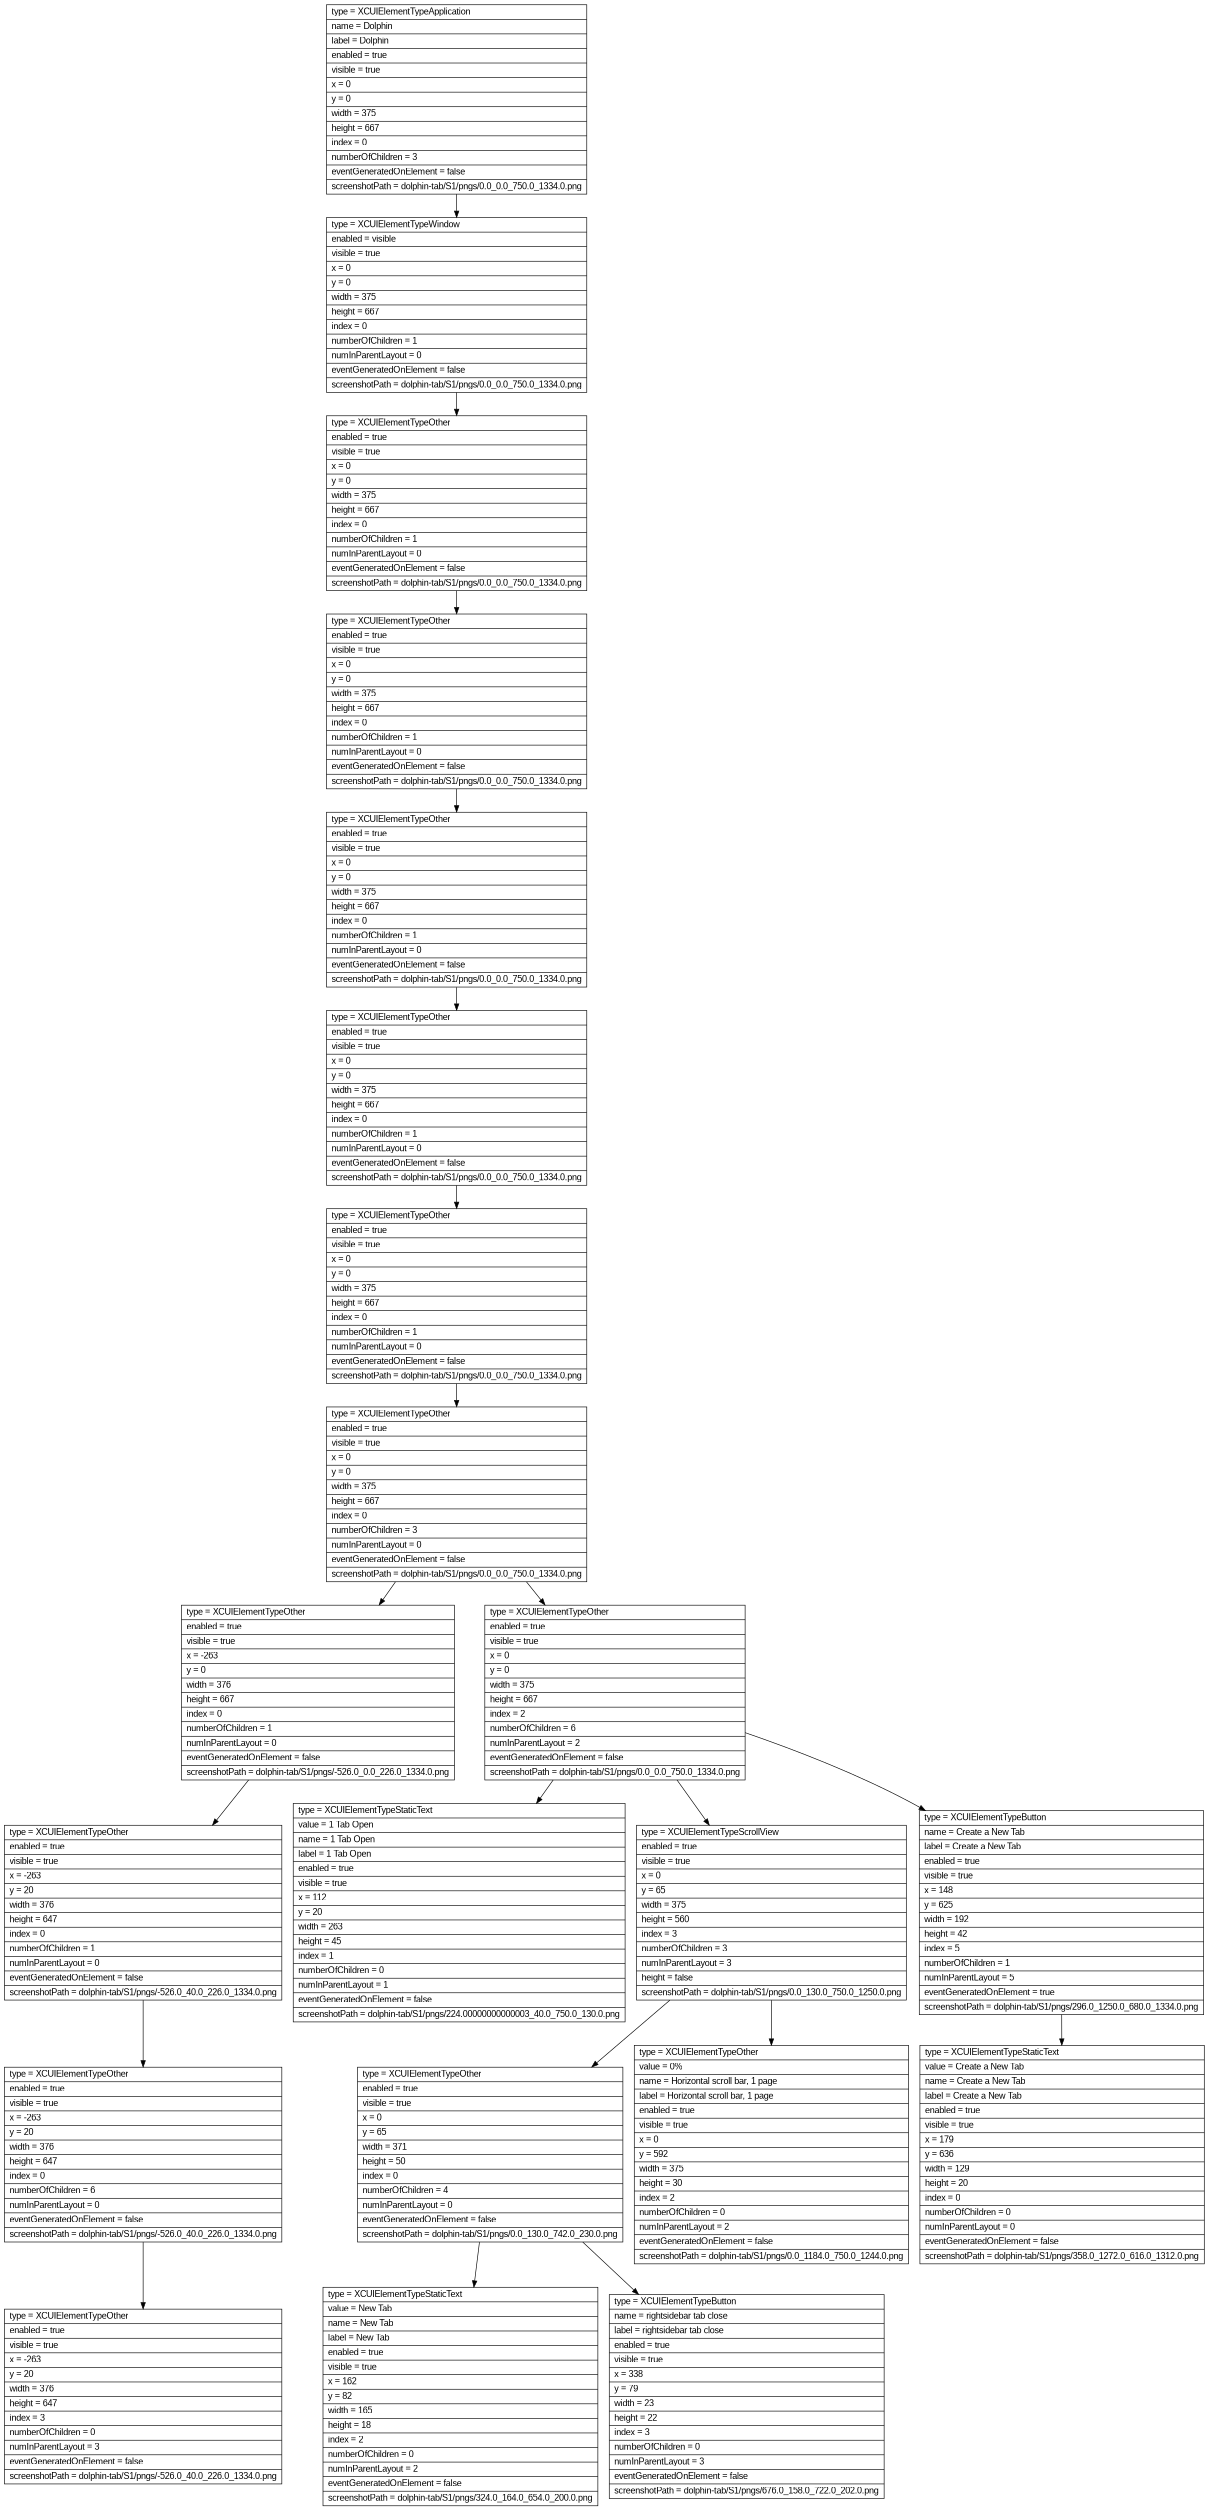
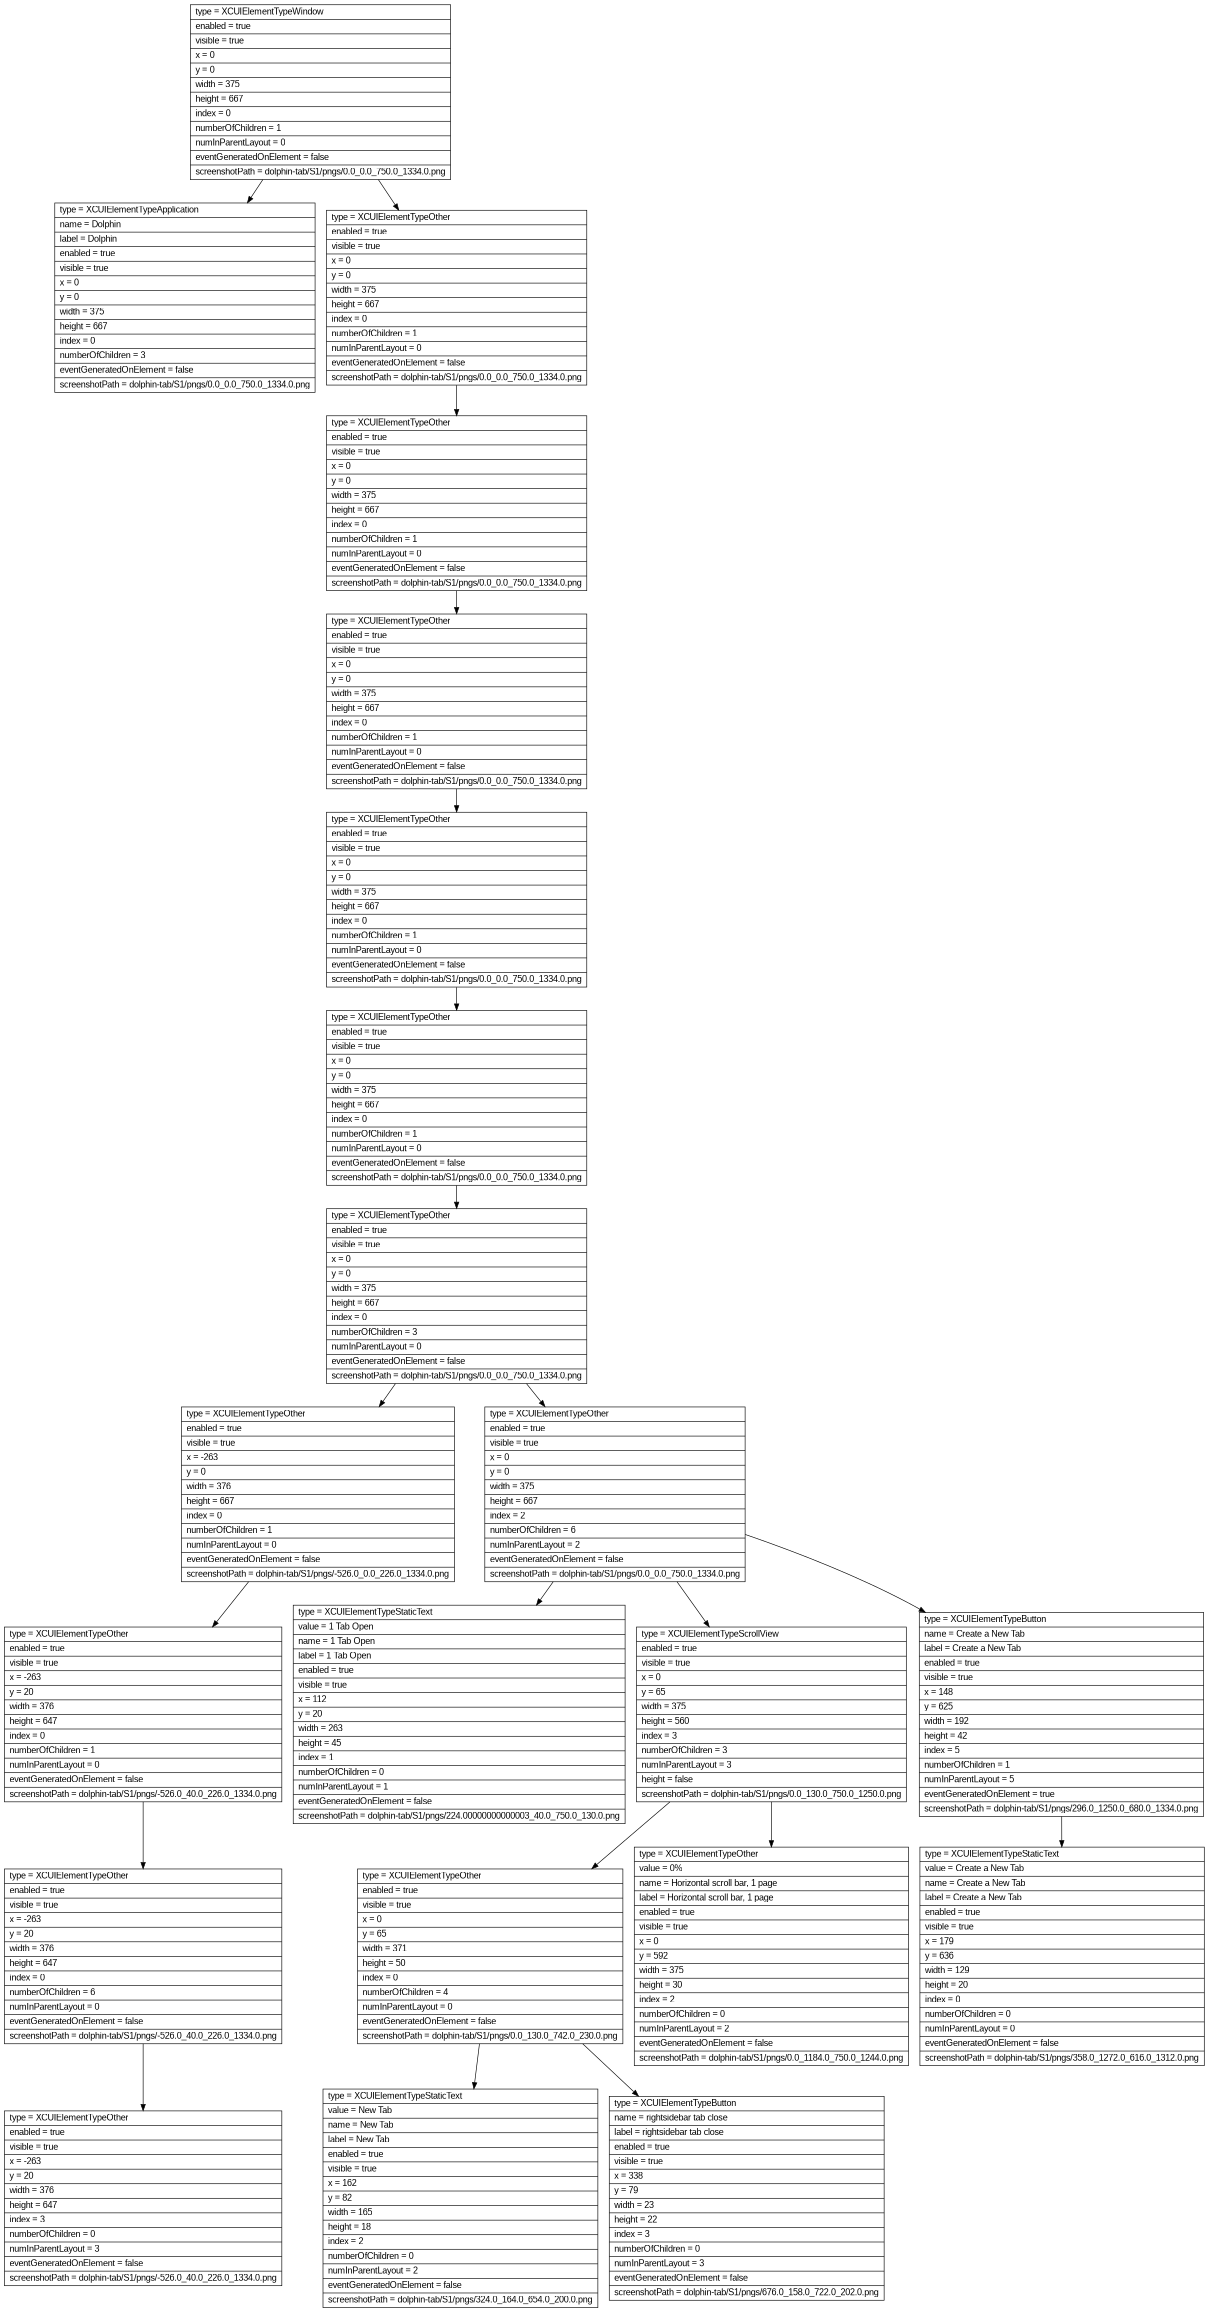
(457, 202) -> (257, 189)
(364, 239) -> (223, 26)
